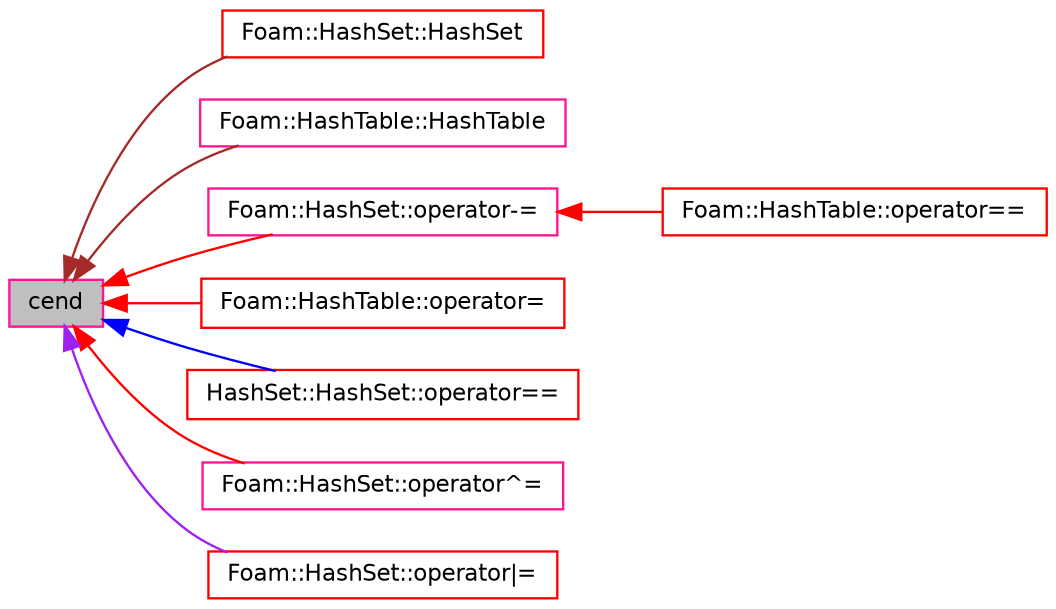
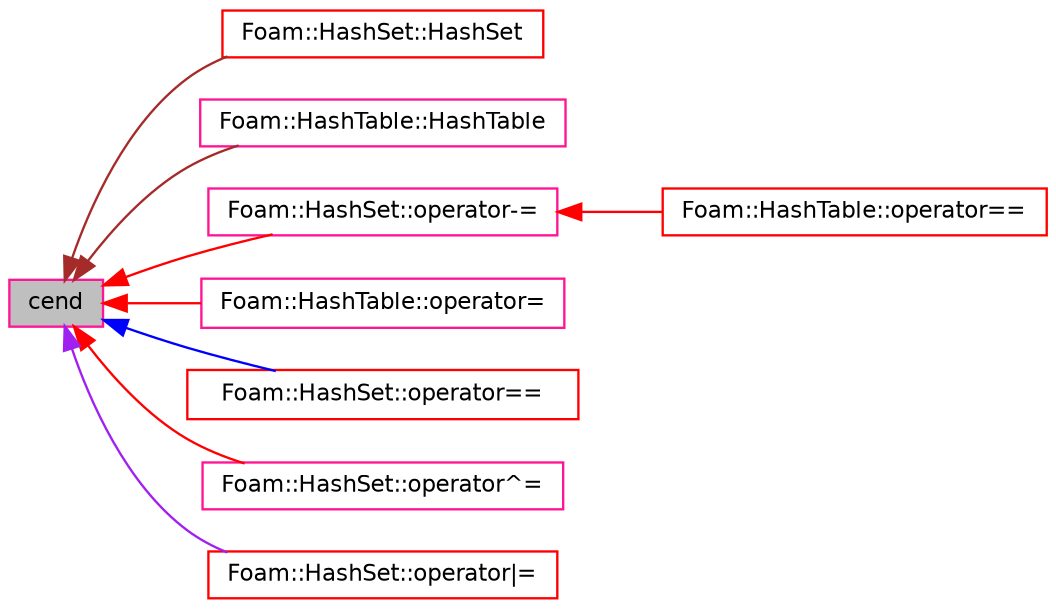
(383, 303) -> (383, 303)
(383, 395) -> (383, 395)
